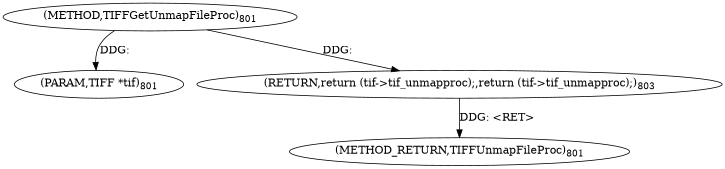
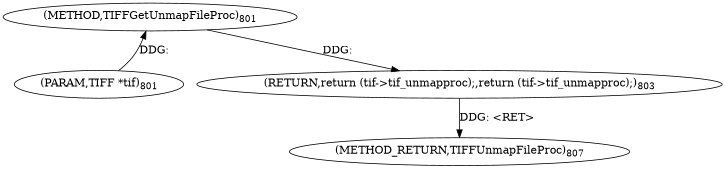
(100, 44) -> (133, 56)
(575, 150) -> (575, 150)
